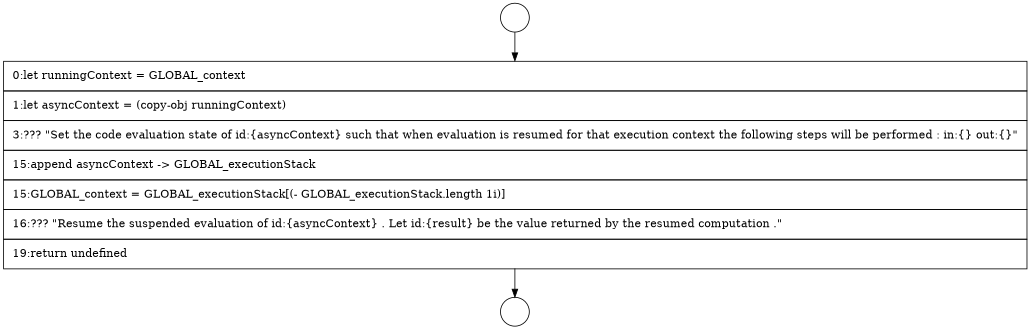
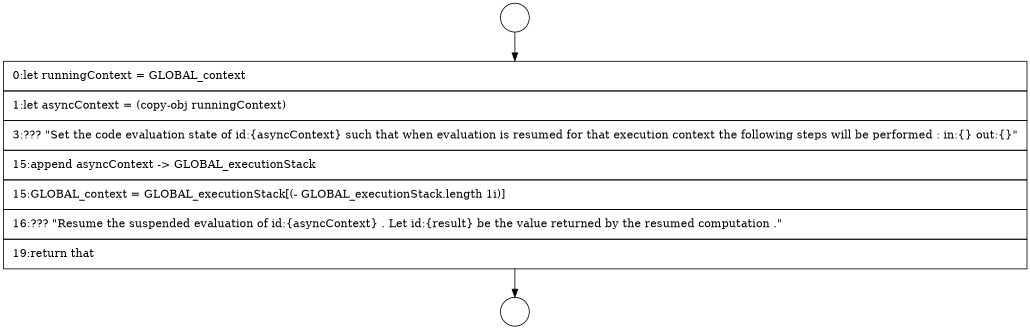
(70, 254) -> (54, 254)
